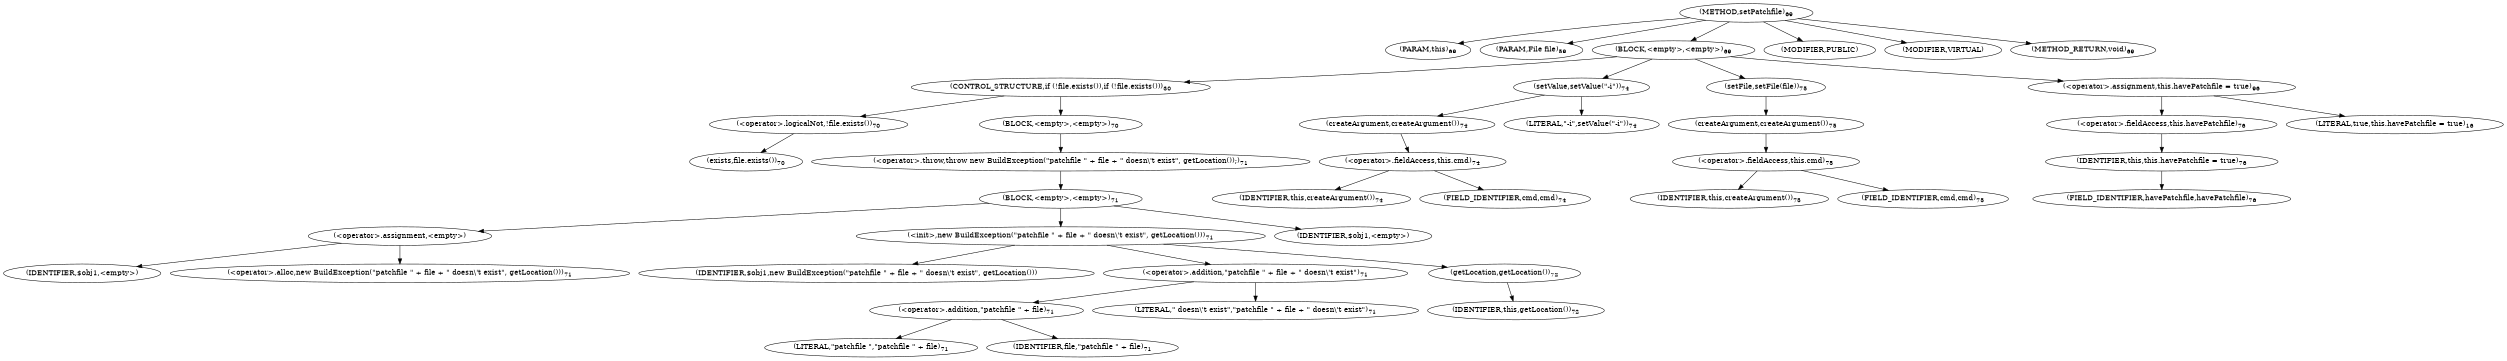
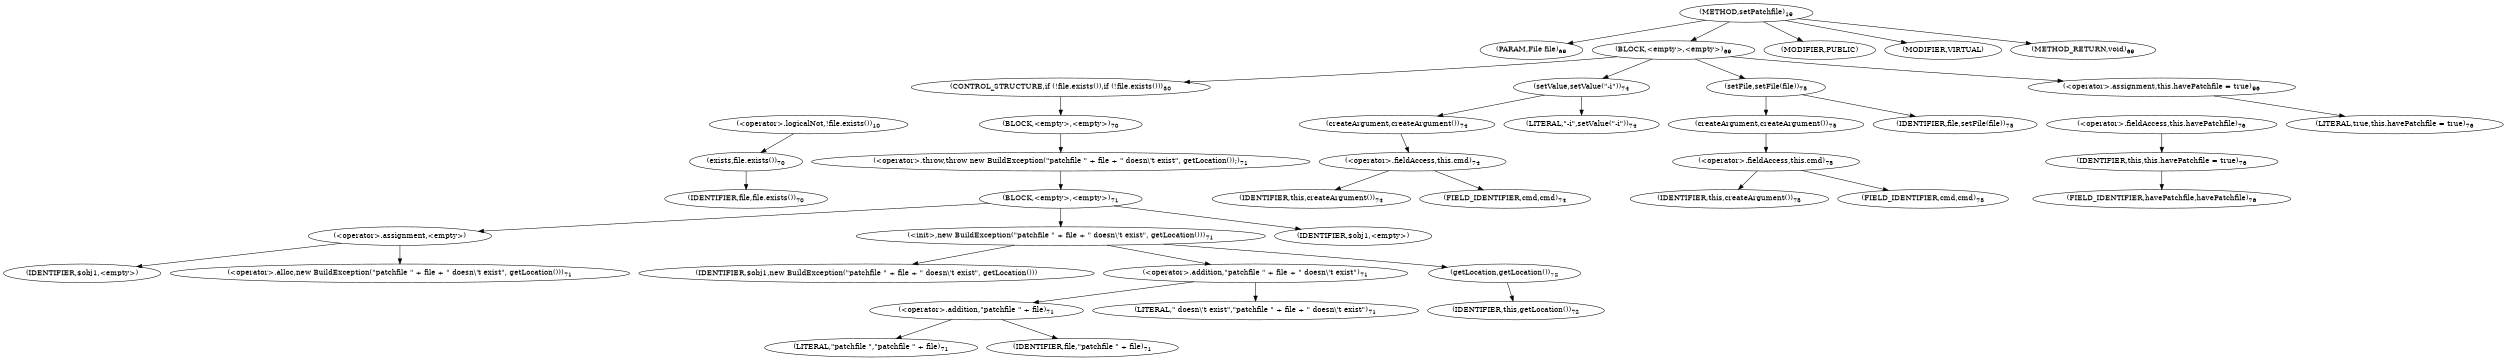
(1789, 12) -> (1789, 12)
(1563, 49) -> (1563, 49)
(1428, 50) -> none
(2162, 103) -> none
(935, 106) -> none
(877, 124) -> (877, 124)
(2470, 124) -> (2470, 124)
none -> (1955, 125)
none -> (746, 199)
